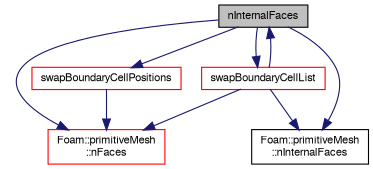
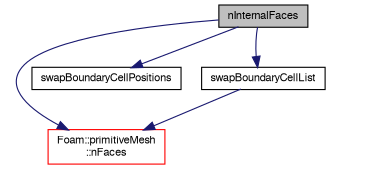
(271, 53) -> none
(107, 78) -> (107, 78)
(263, 78) -> (263, 78)
(107, 104) -> none
(310, 147) -> none
